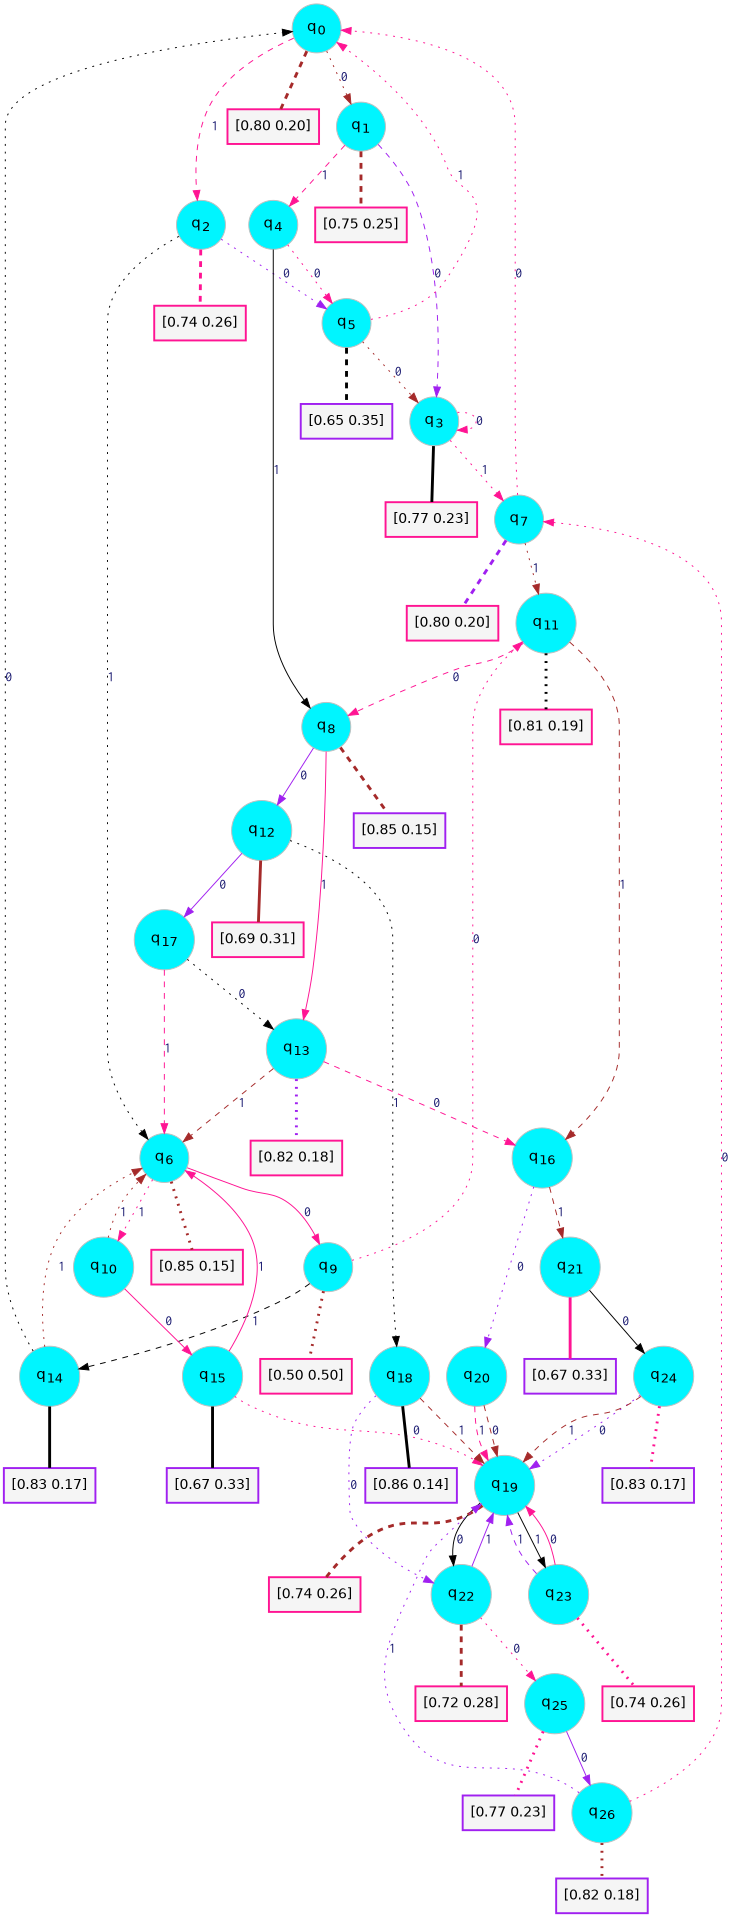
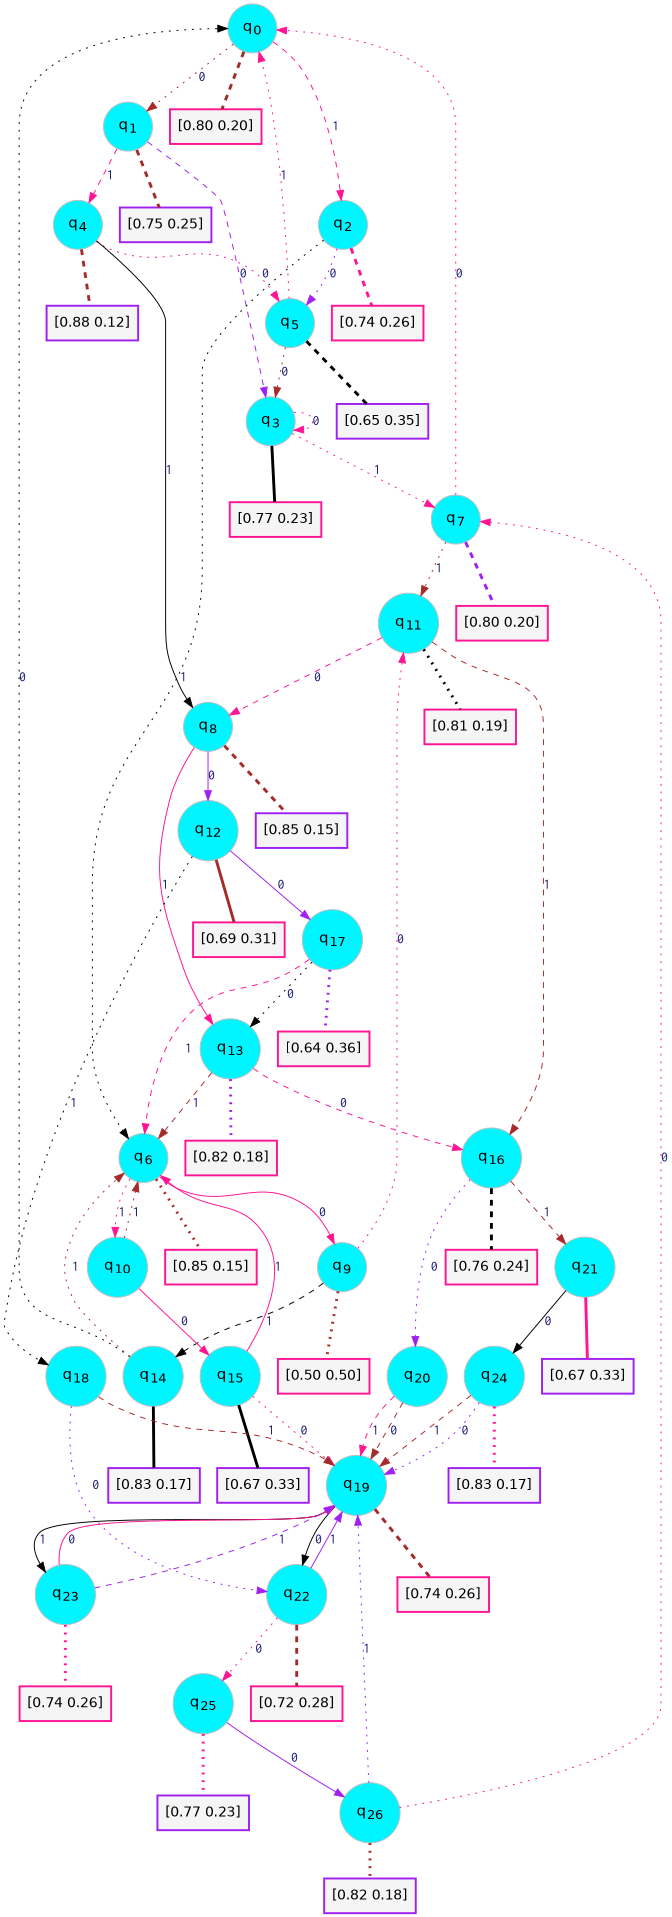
(361, 225) -> (166, 225)
none -> (92, 323)
none -> (324, 1049)
none -> (491, 1267)
(411, 1485) -> none
